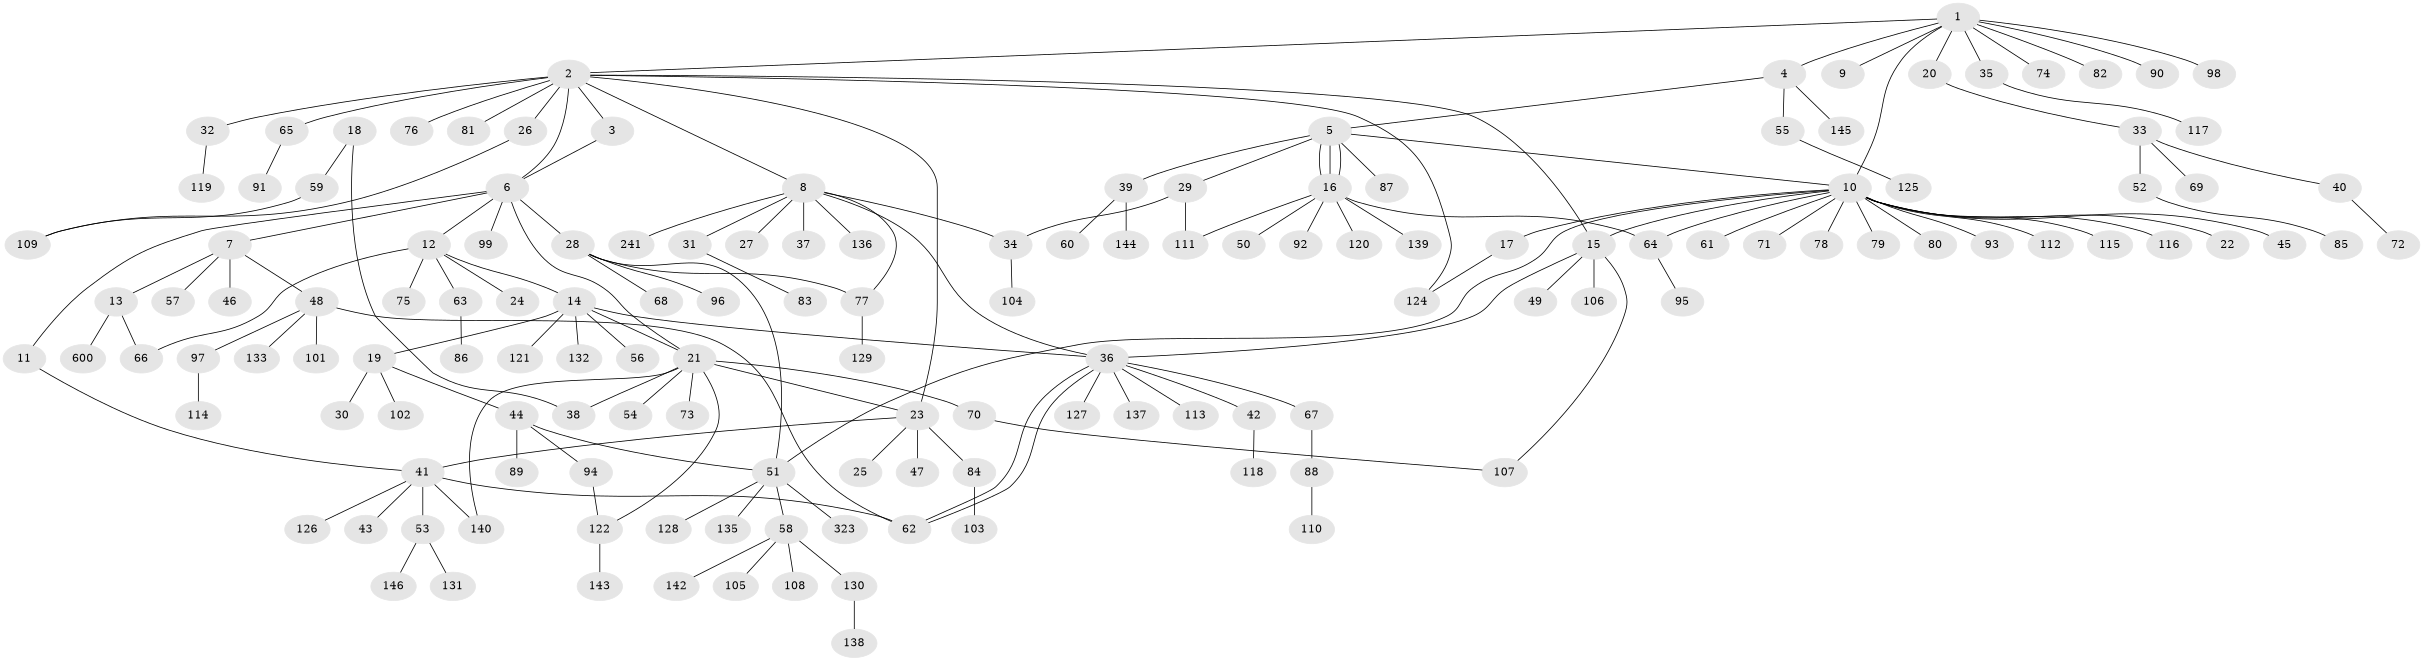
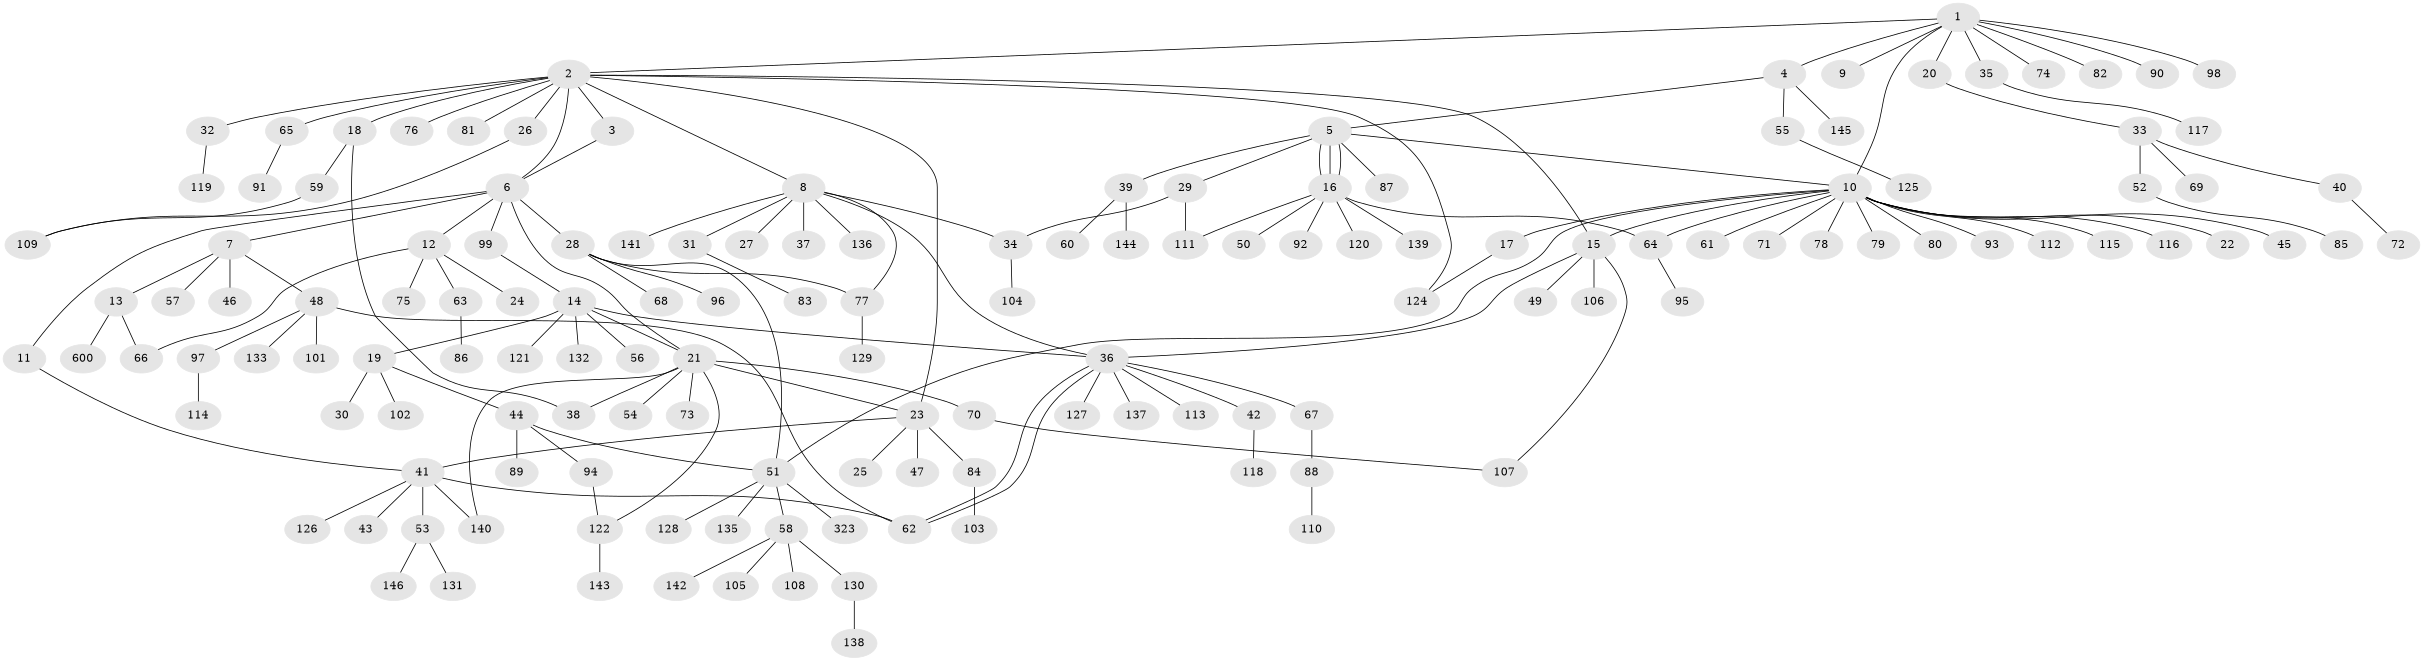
none -> (459, 96)
(631, 245) -> (631, 245)
(502, 273) -> (530, 273)
